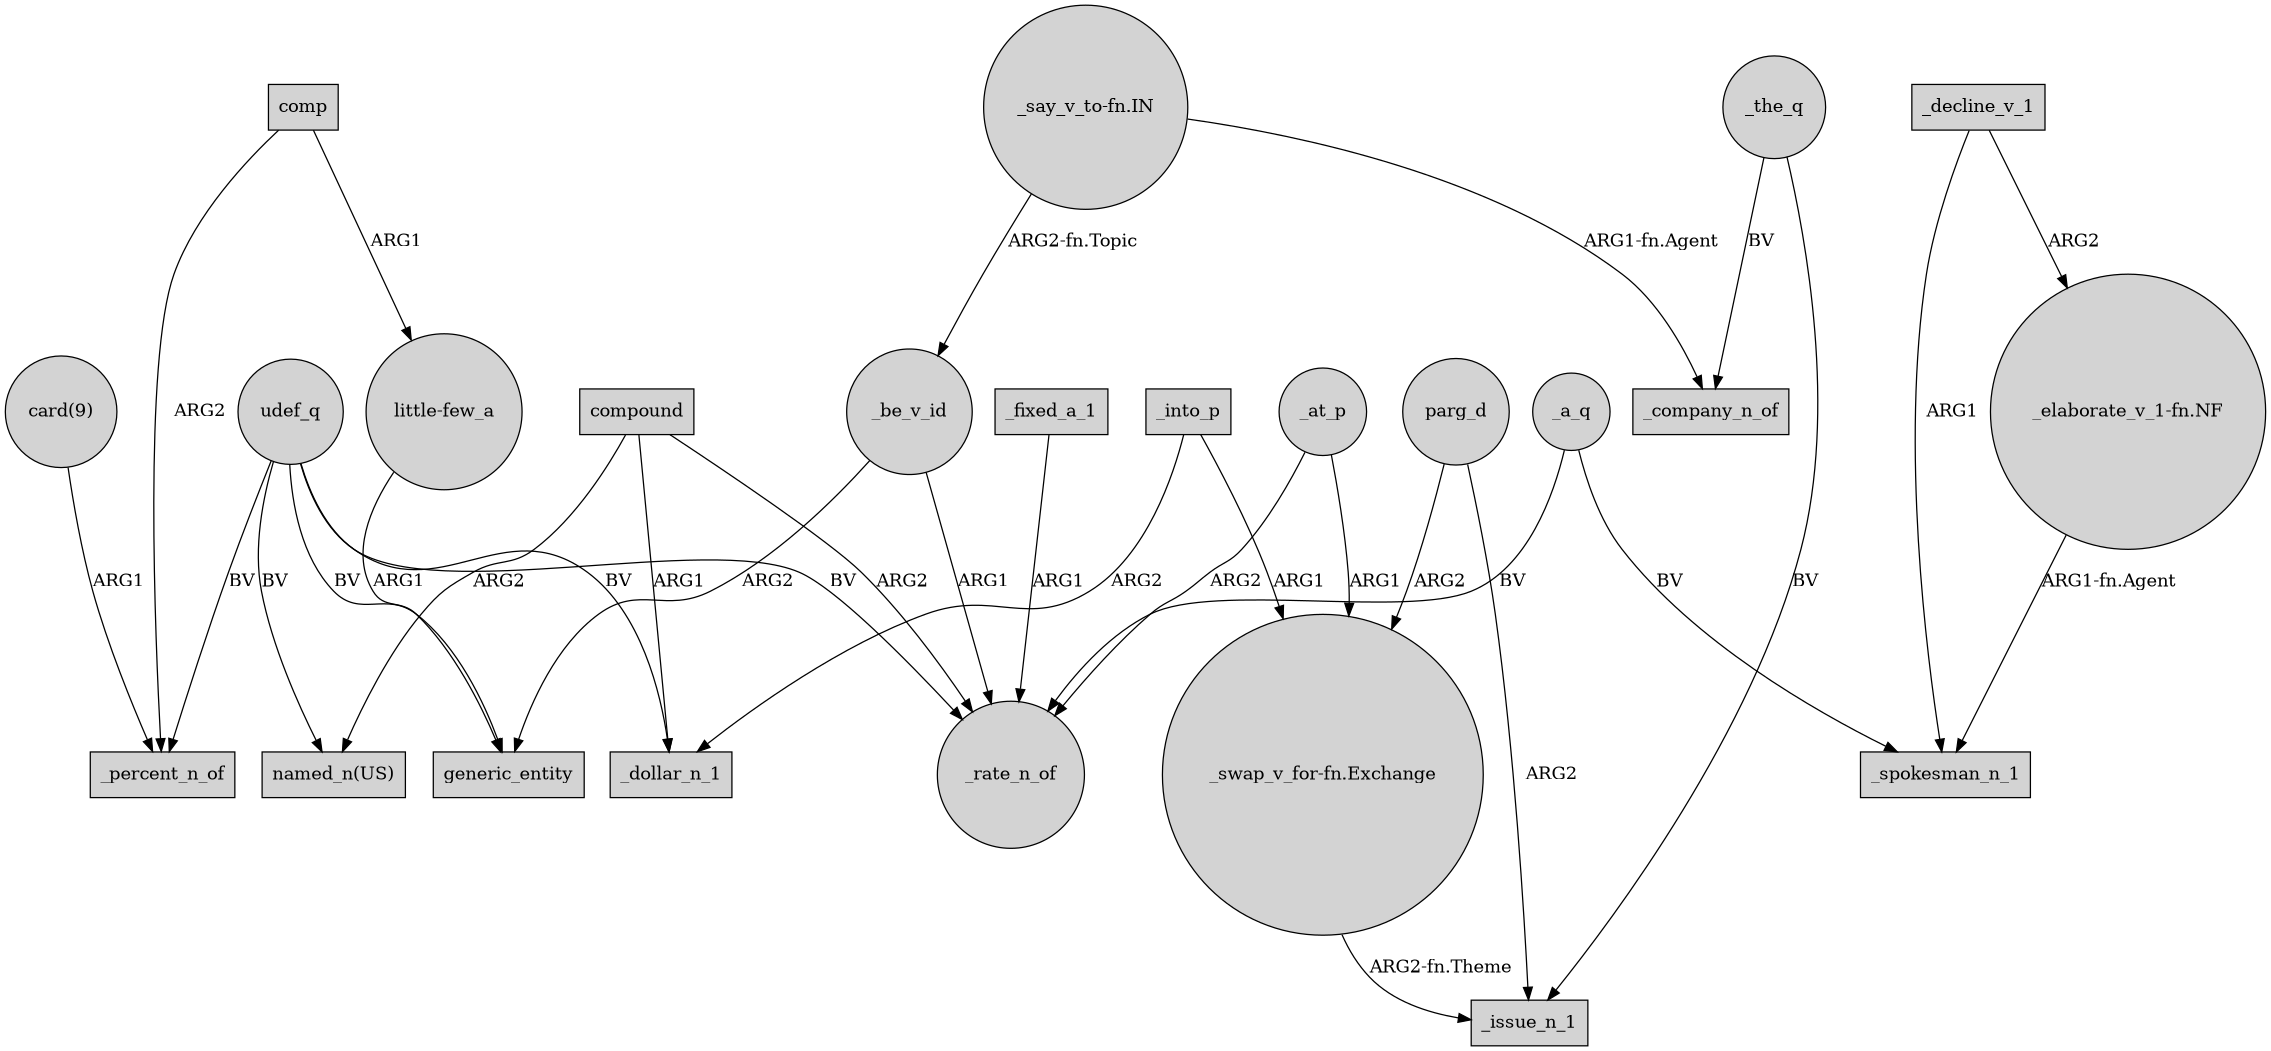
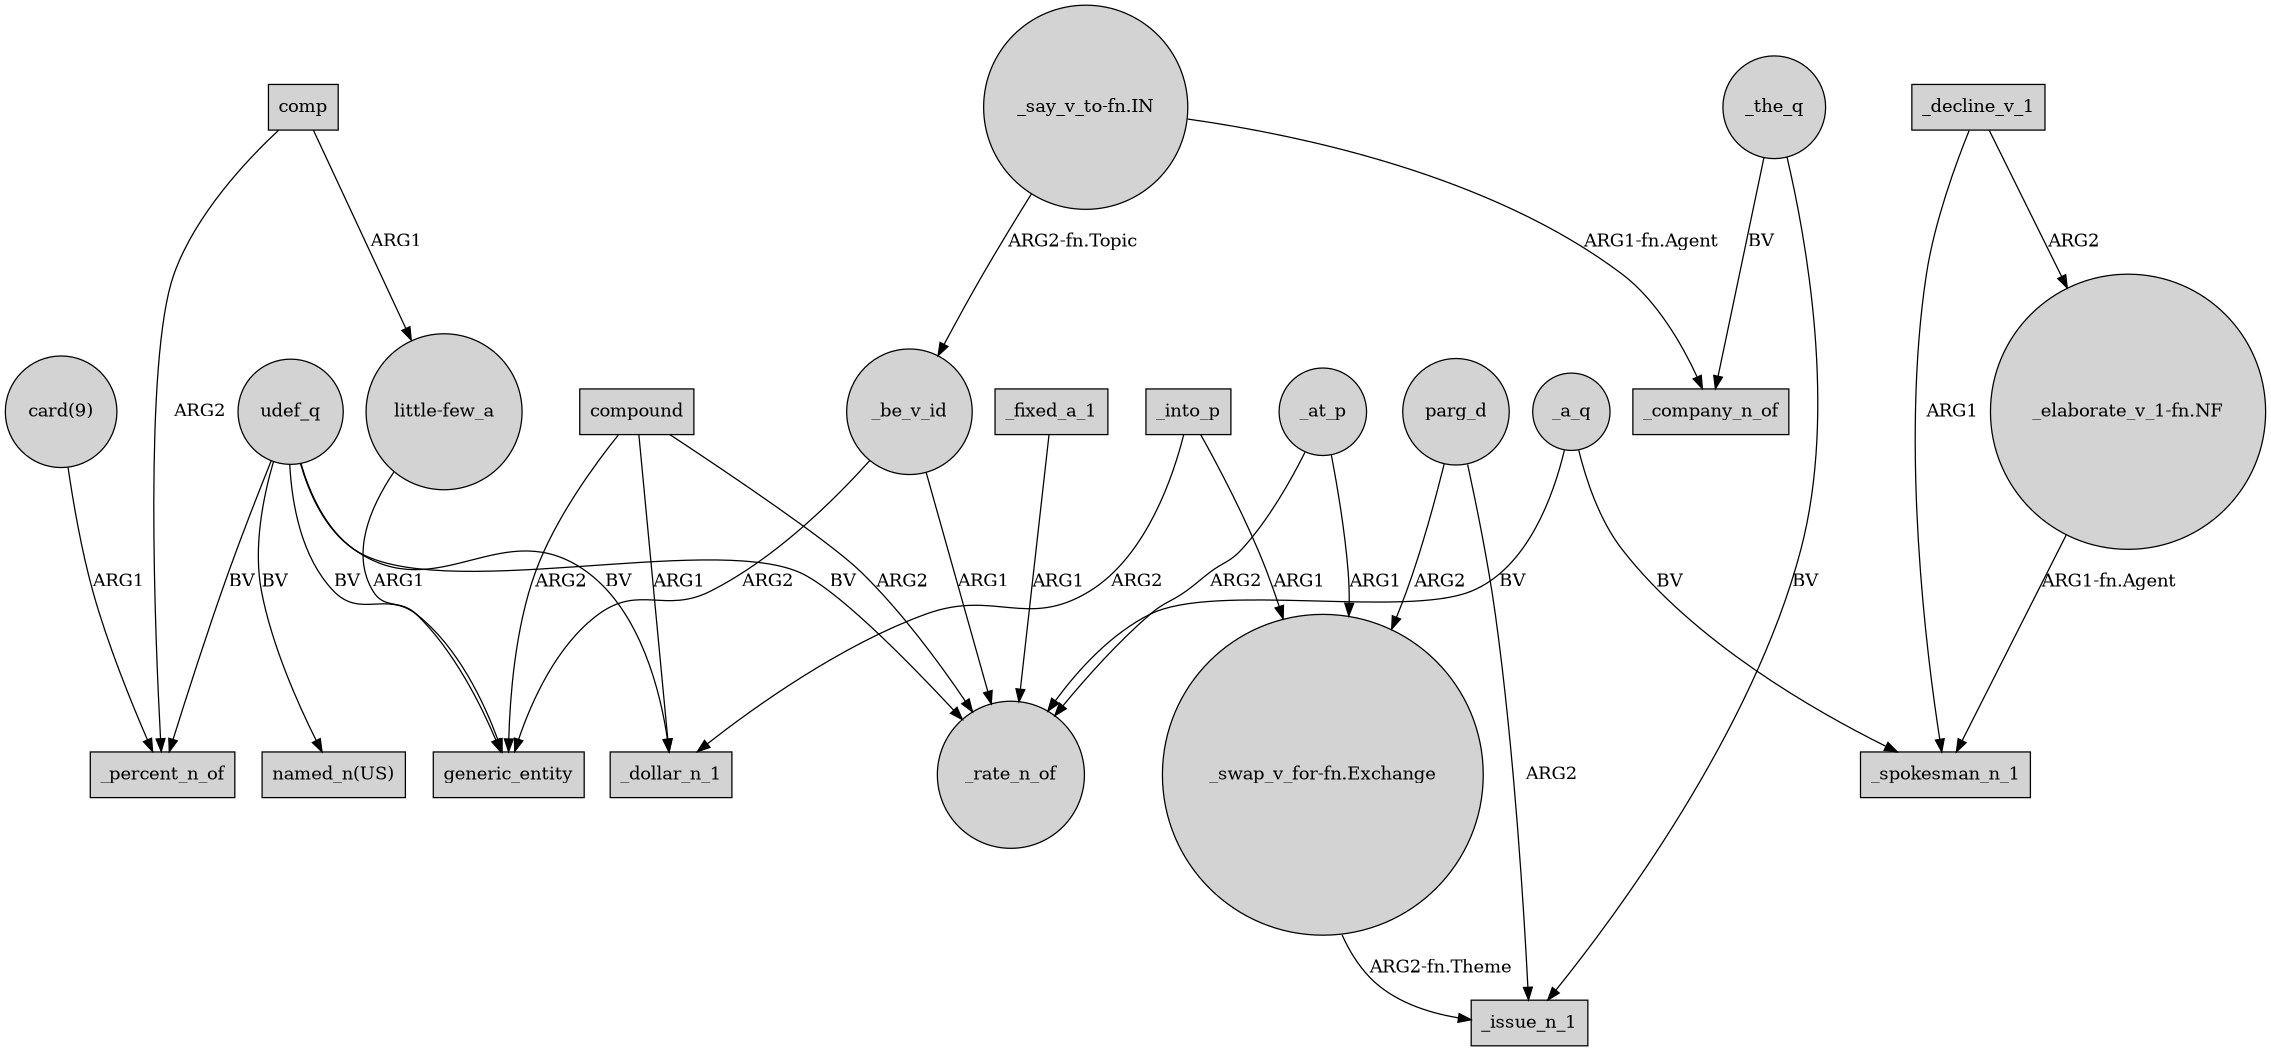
(455, 583) -> (532, 584)
